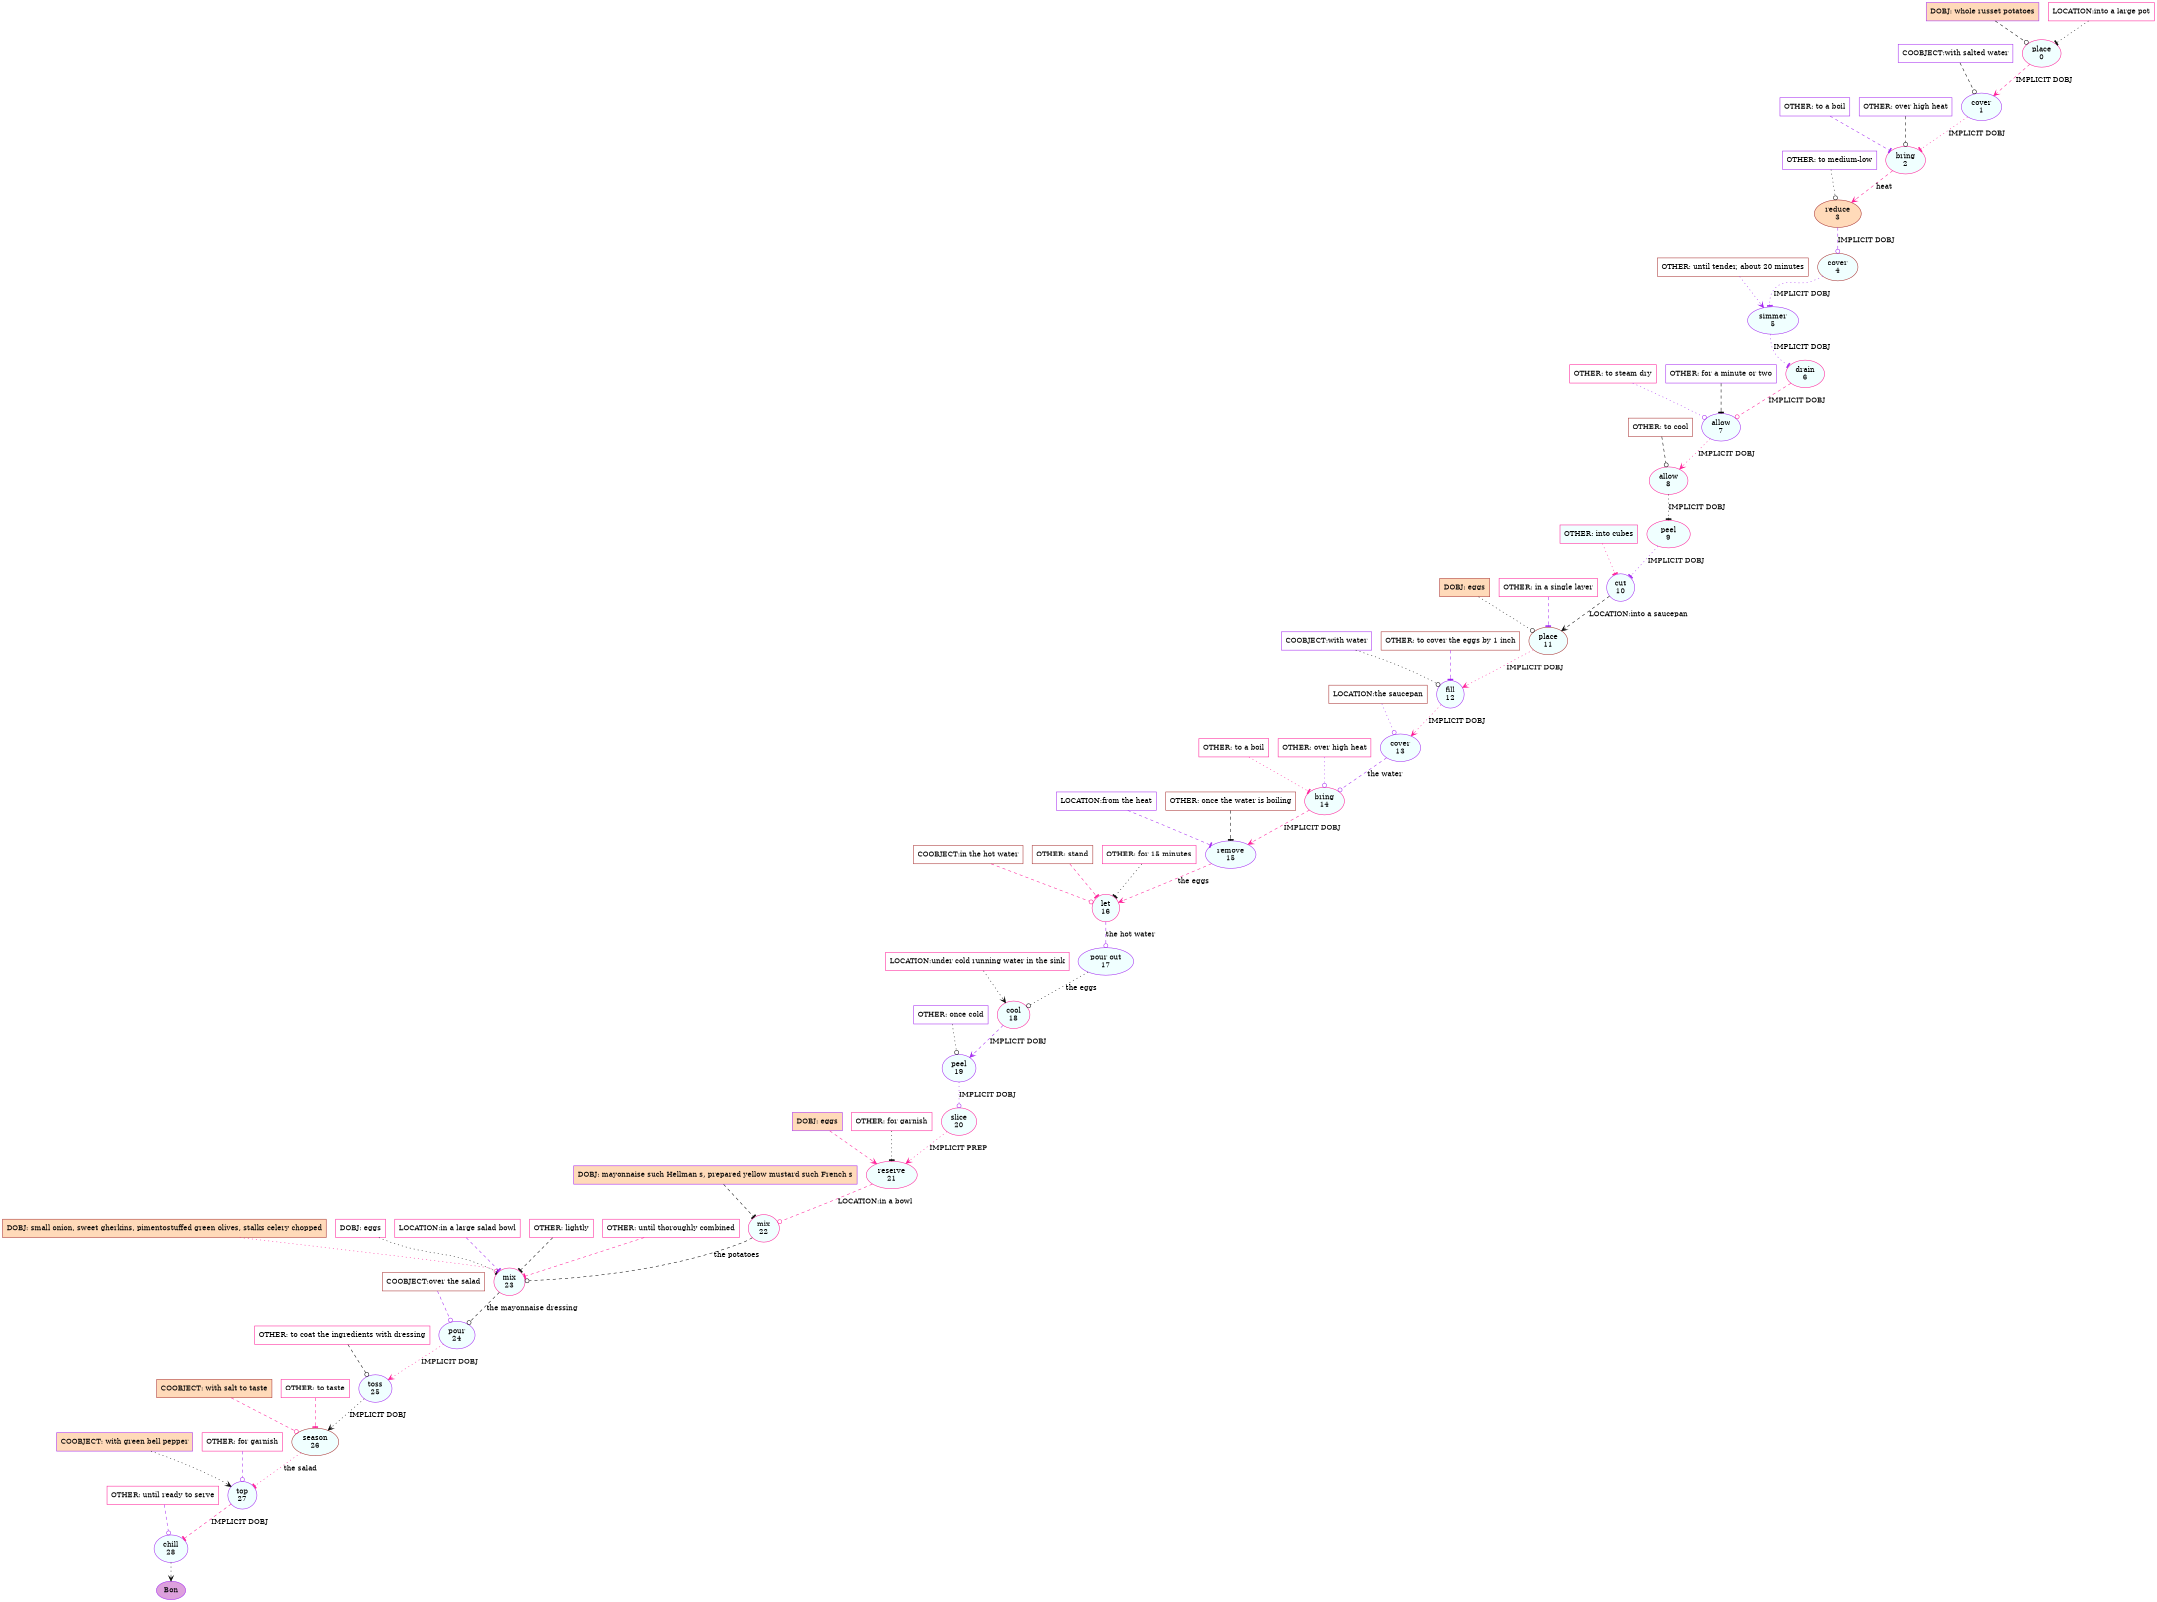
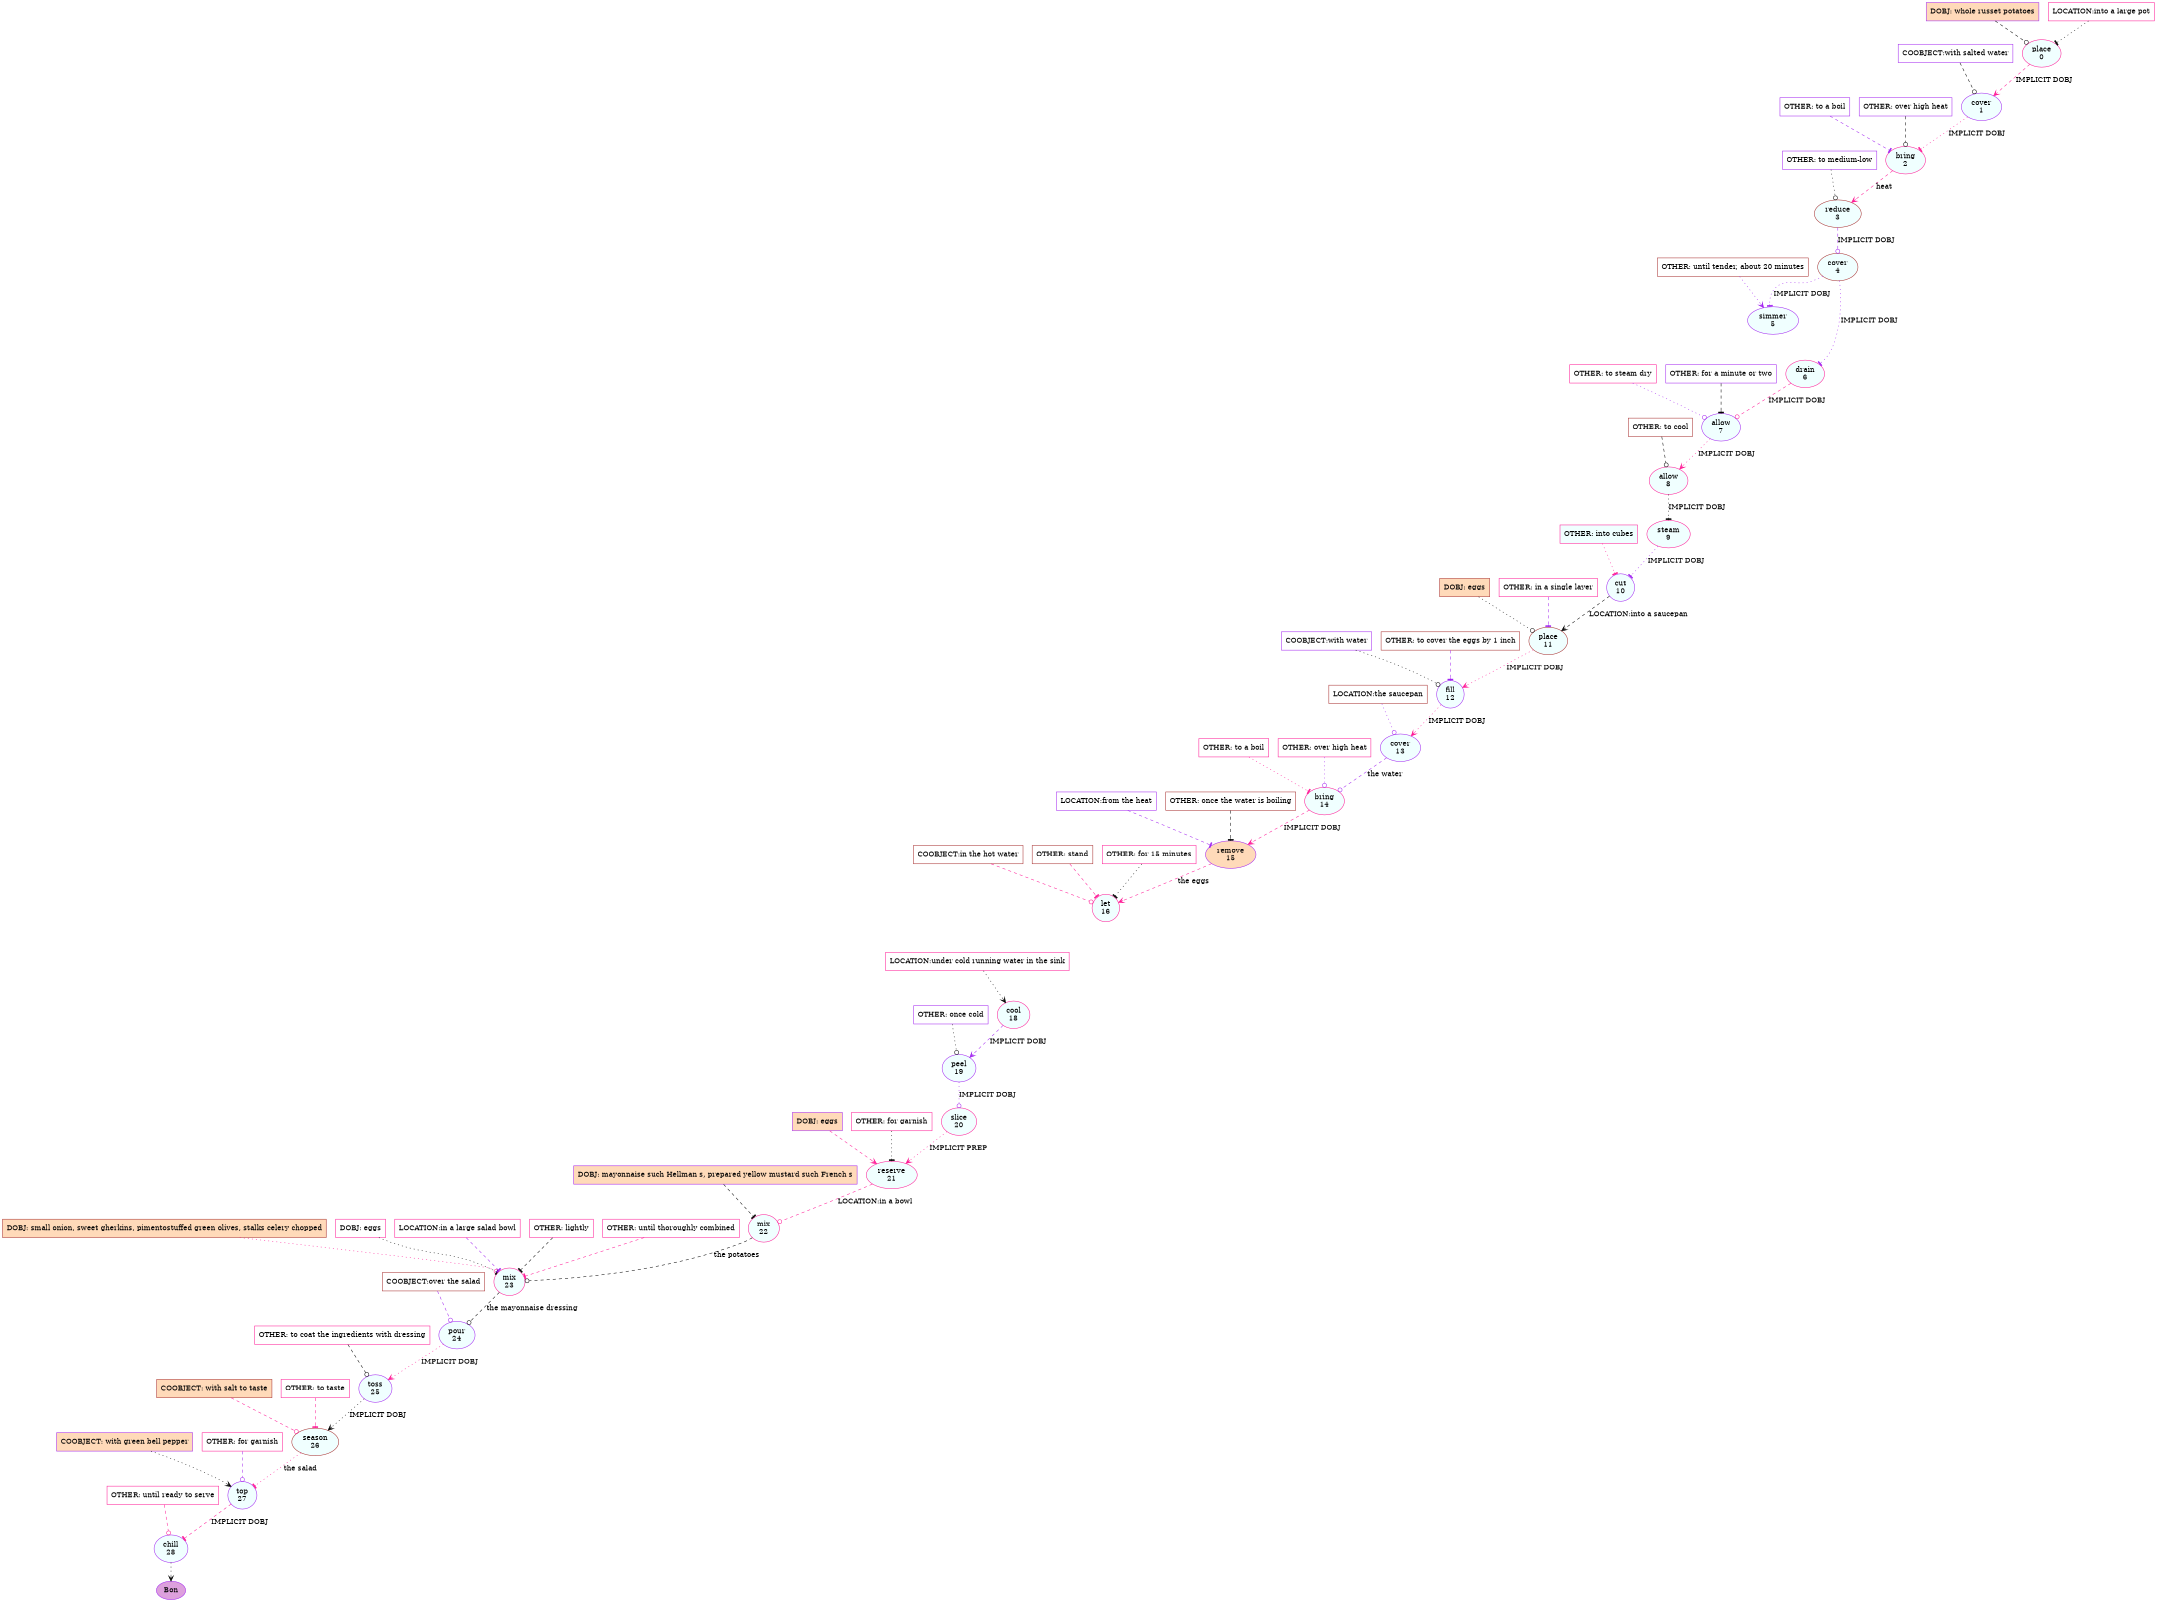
(1838, 214) -> (1838, 214)
(1774, 352) -> (1839, 324)
(1669, 534) -> (1669, 534)
(1231, 855) -> (1231, 855)
(1106, 961) -> none
(166, 1518) -> (166, 1518)
